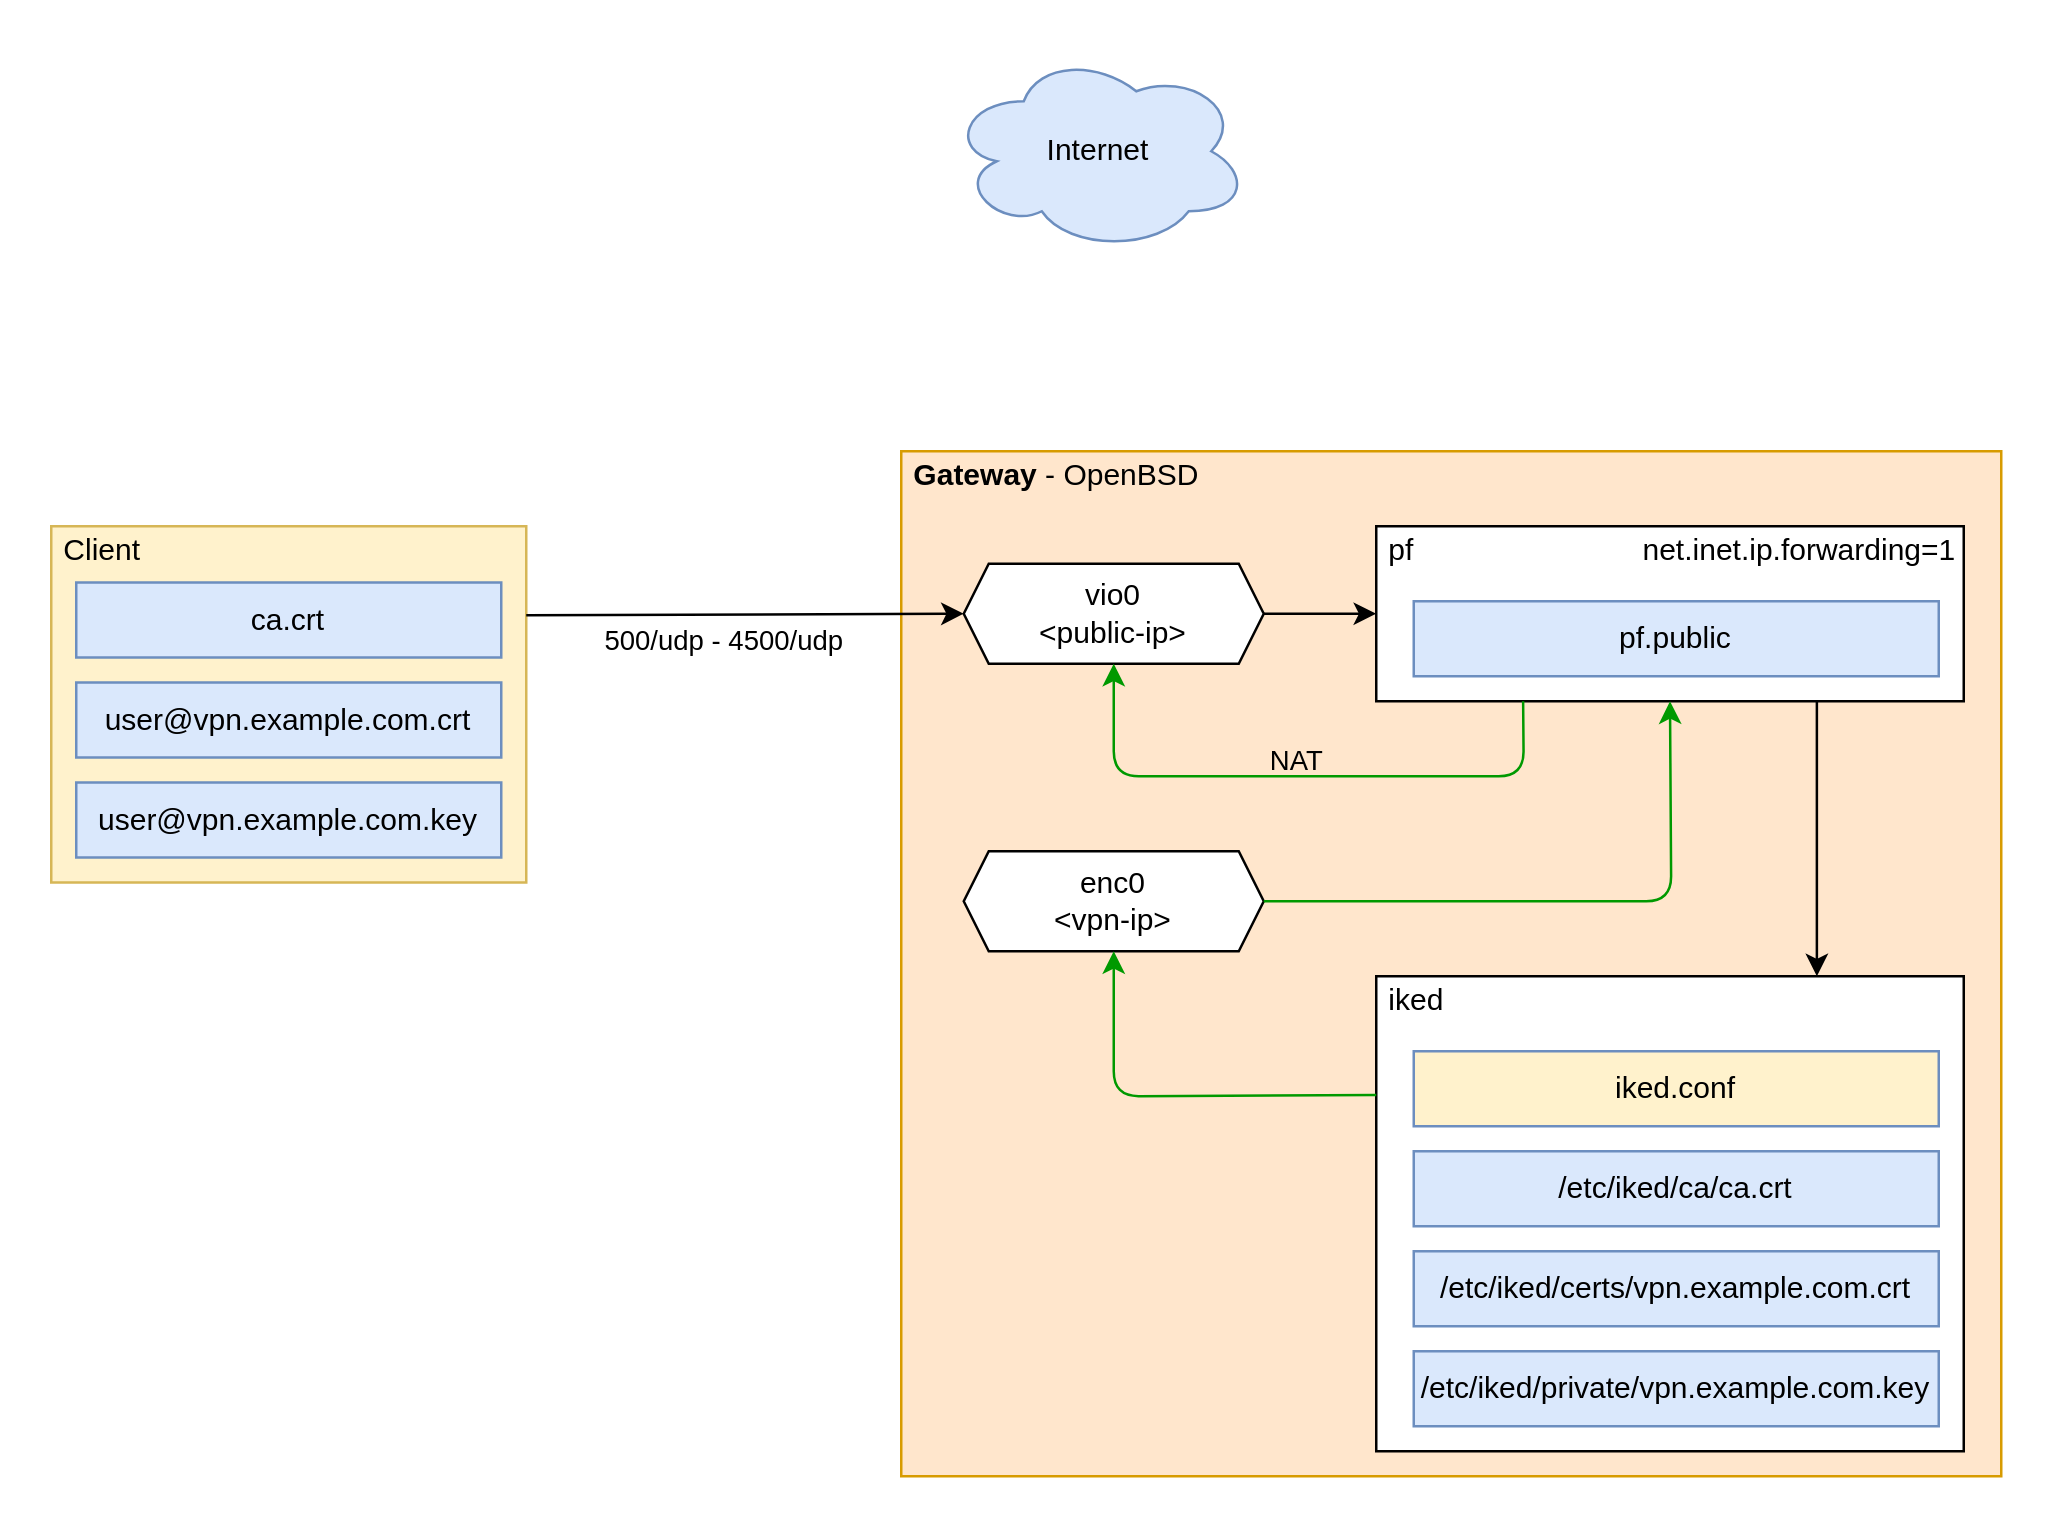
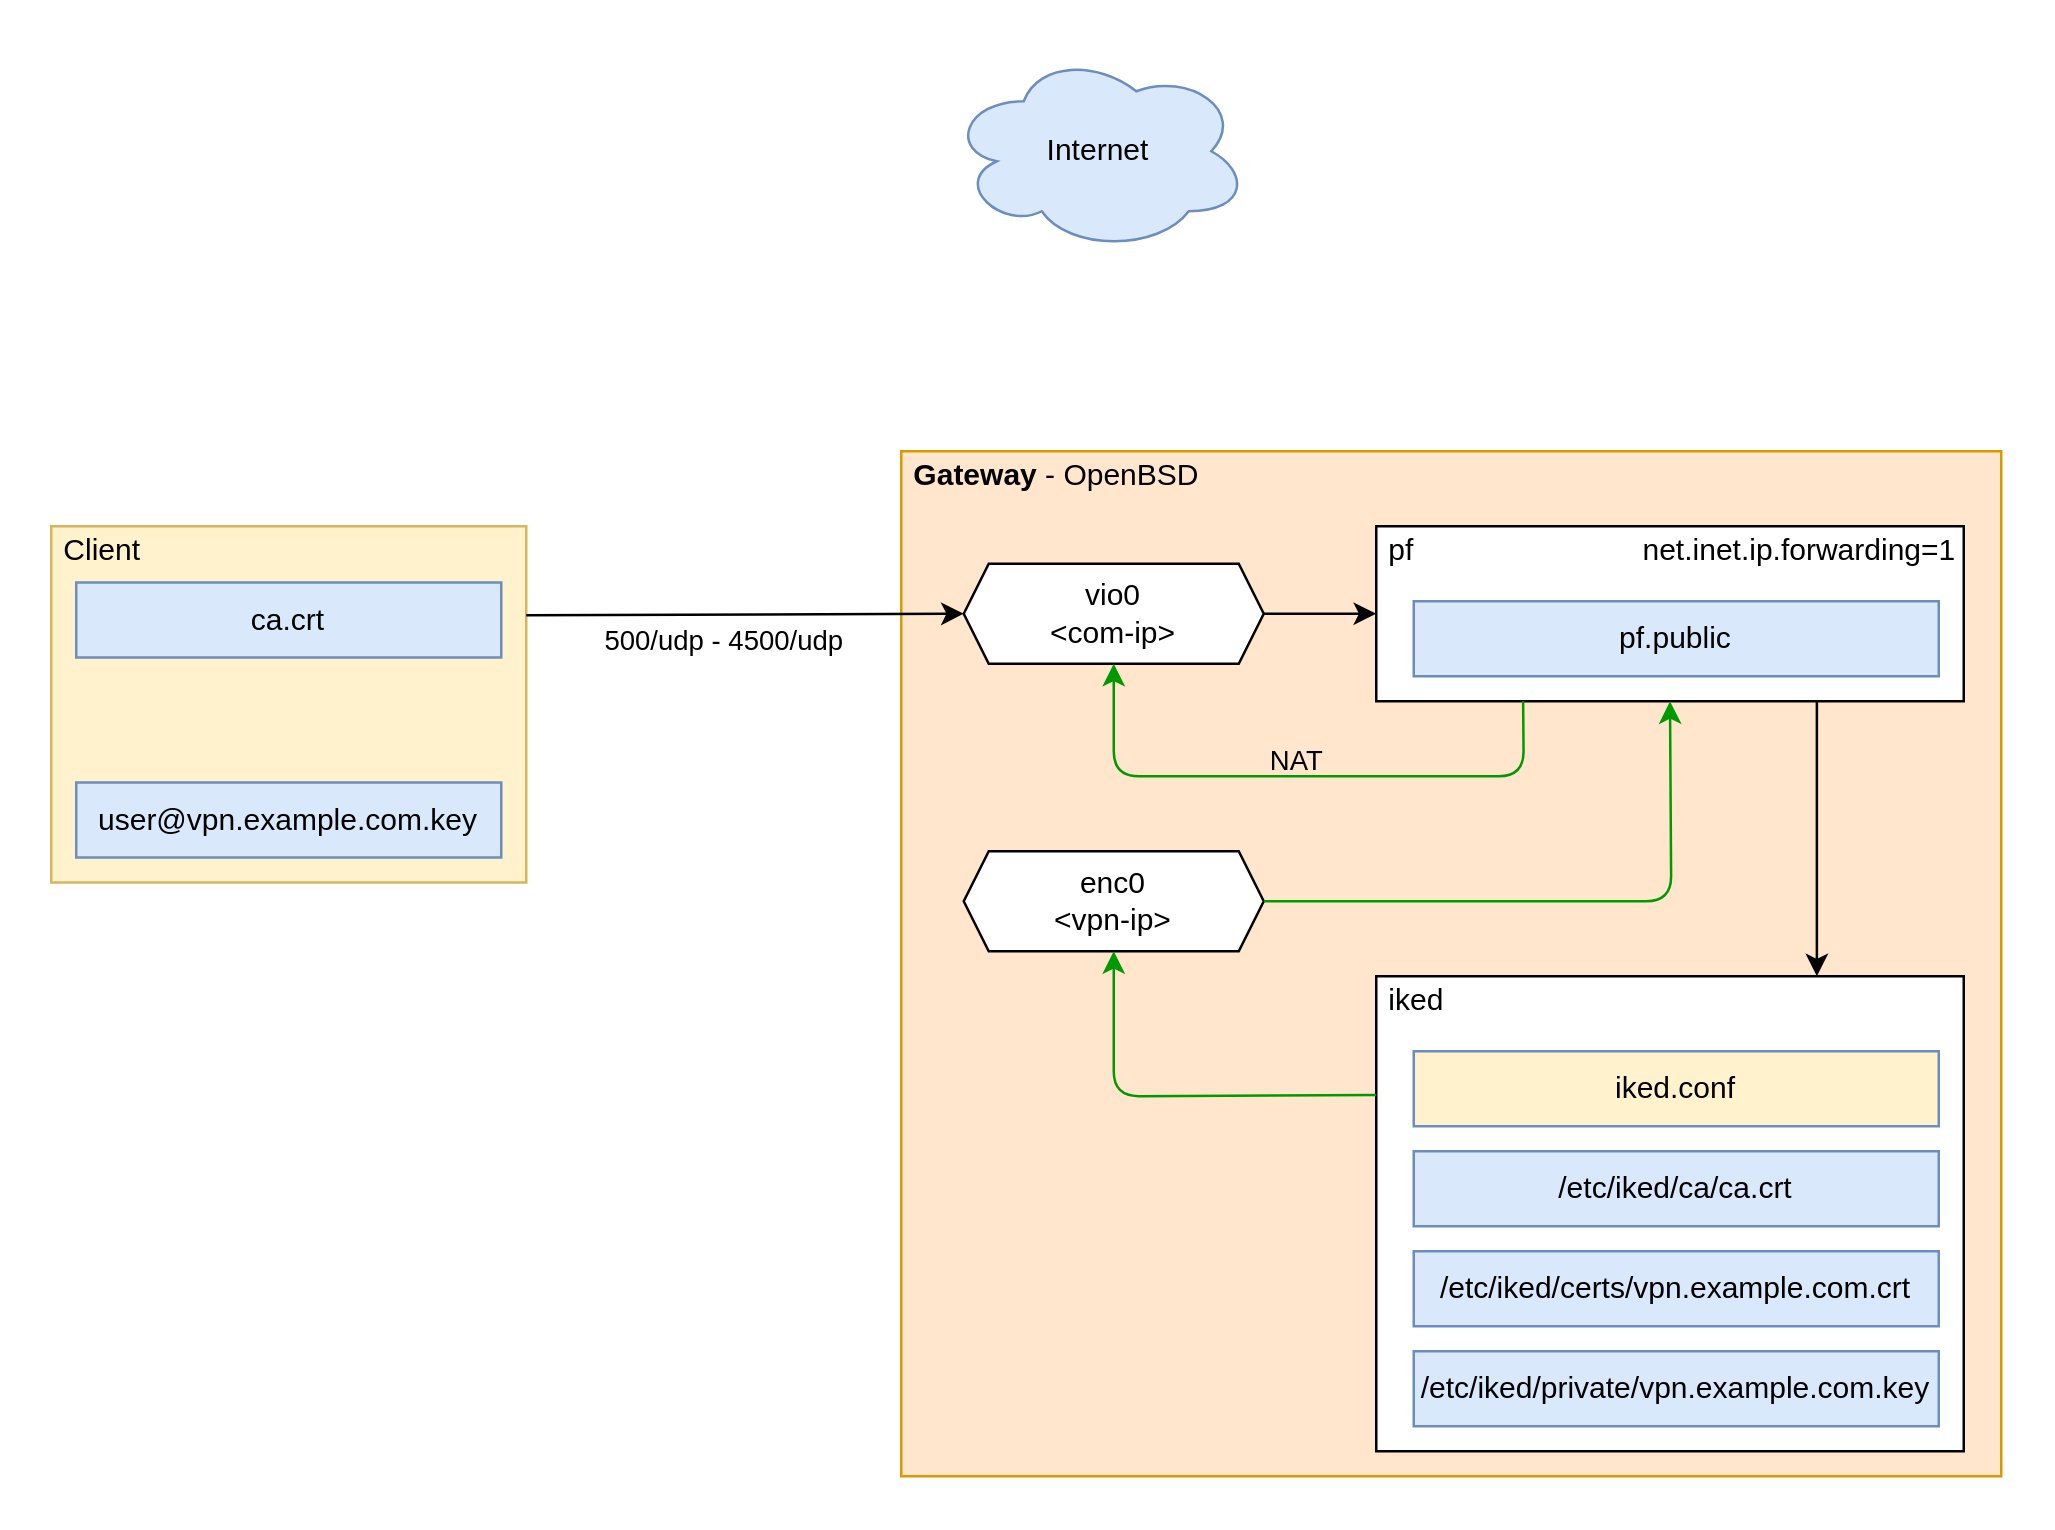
(1114, 614) -> (1114, 614)
(289, 720) -> none
